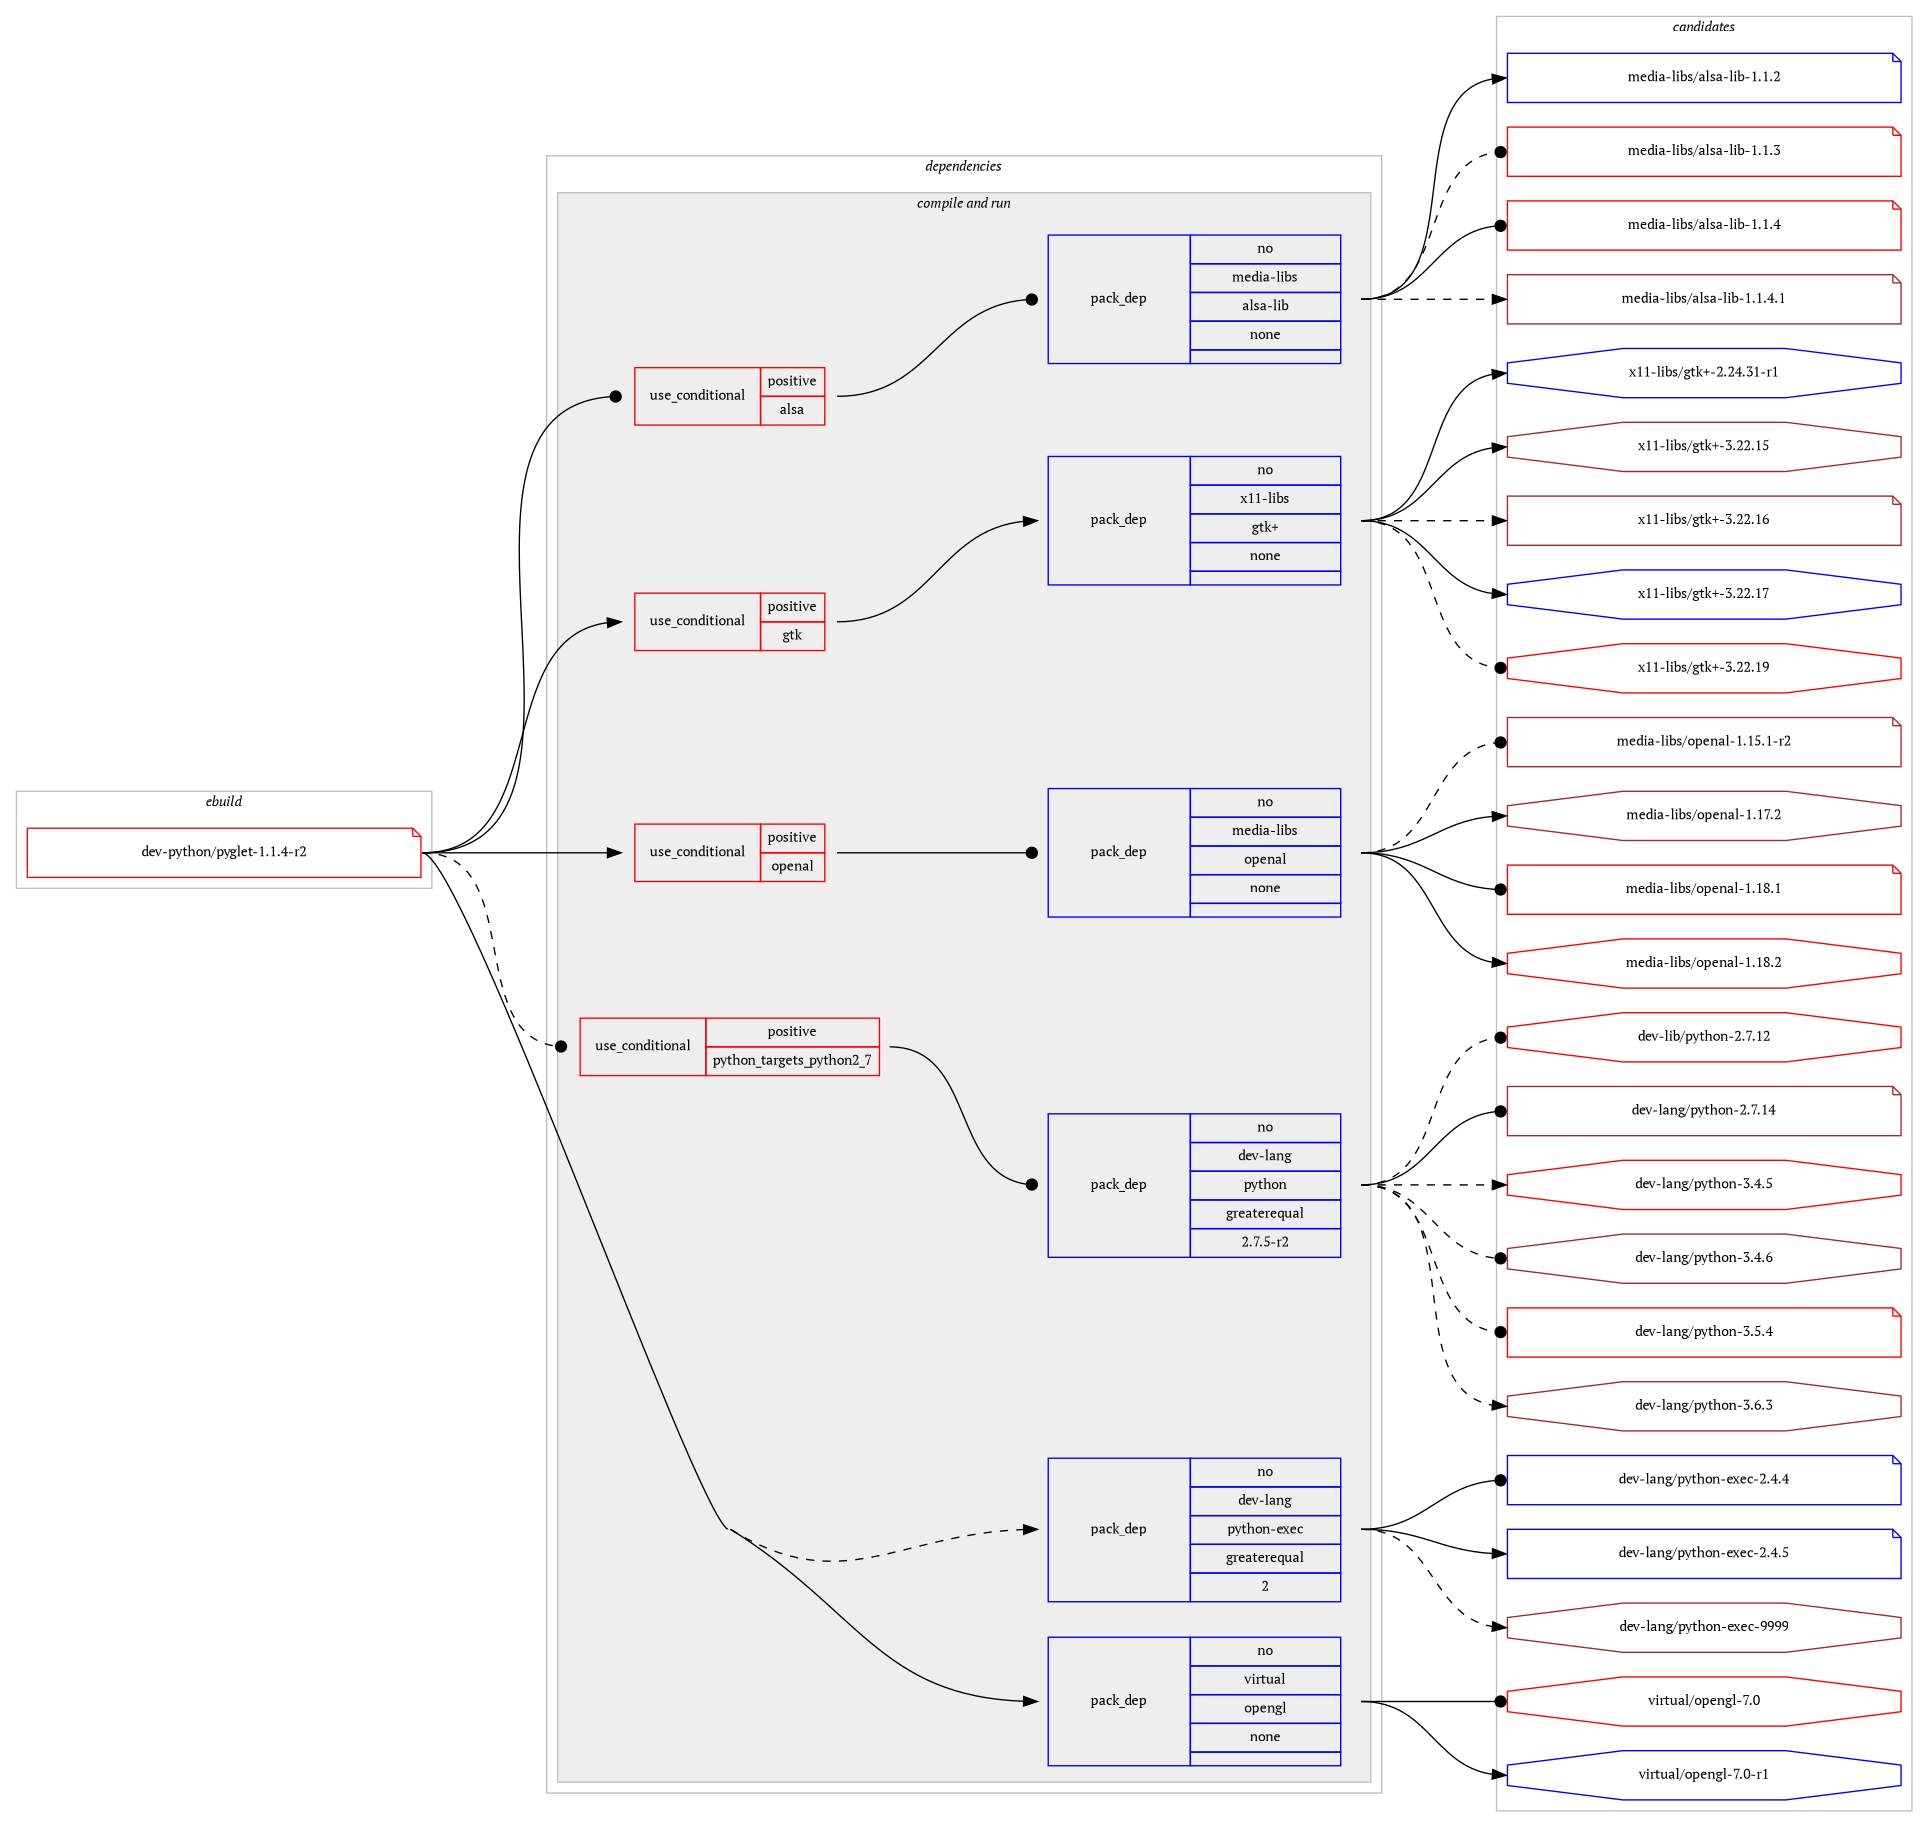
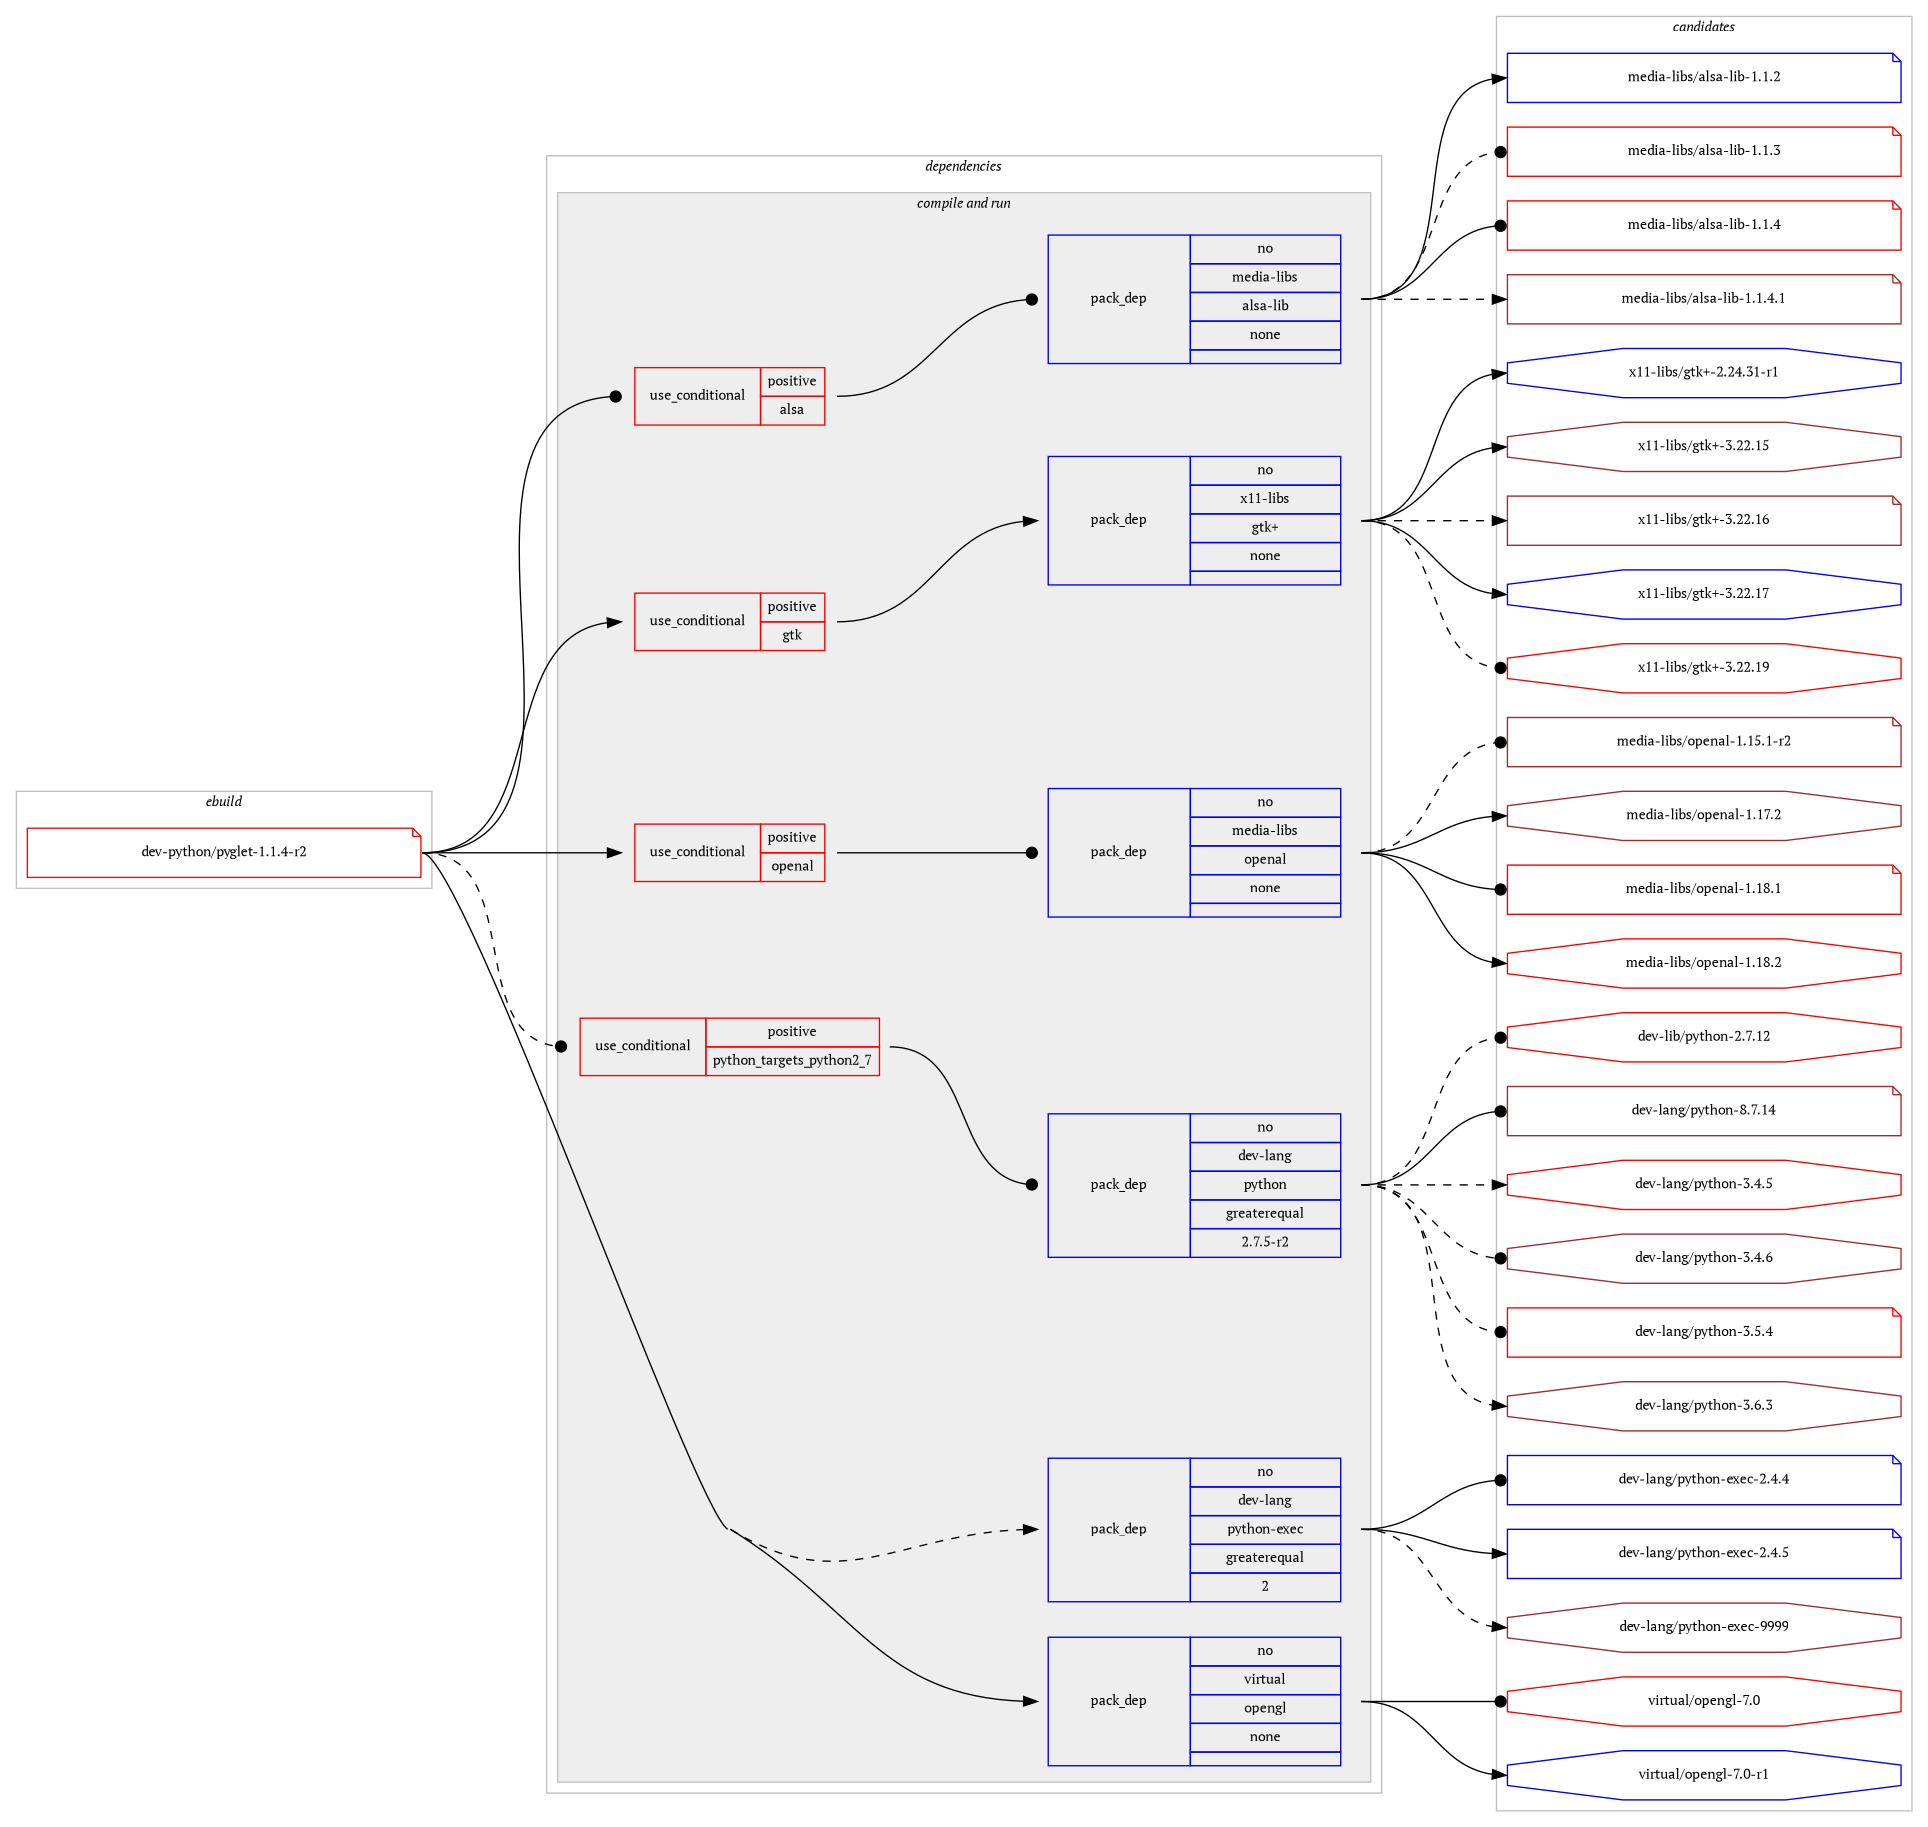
(1704, 1111) -> (1704, 1111)
